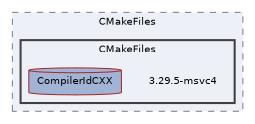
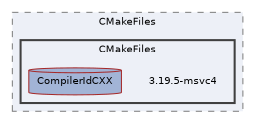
(183, 81) -> (183, 81)
